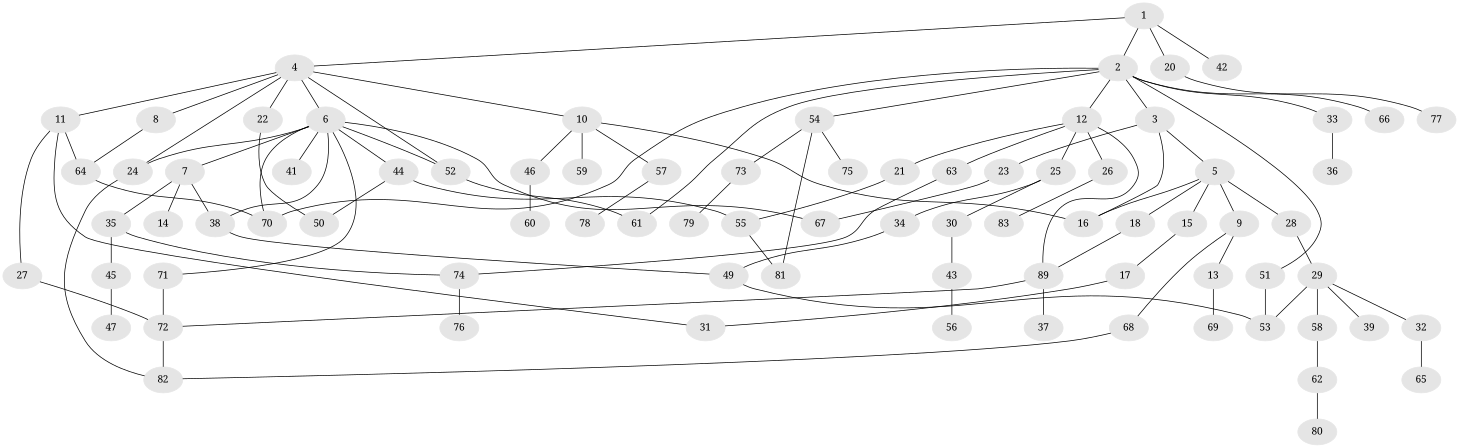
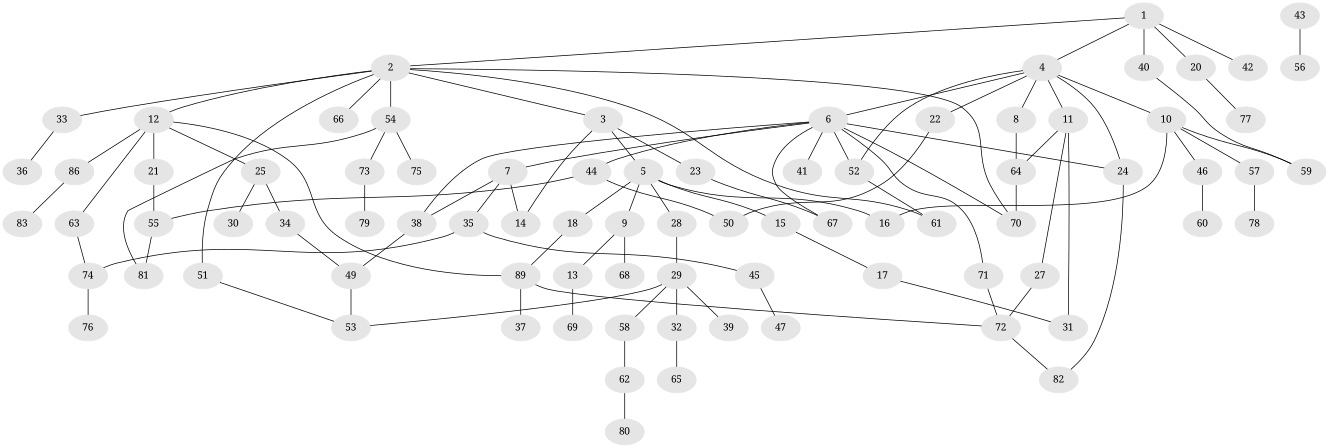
none -> (1144, 68)
(1108, 172) -> (74, 172)
(1152, 189) -> (557, 169)
(952, 250) -> none
(647, 366) -> none
